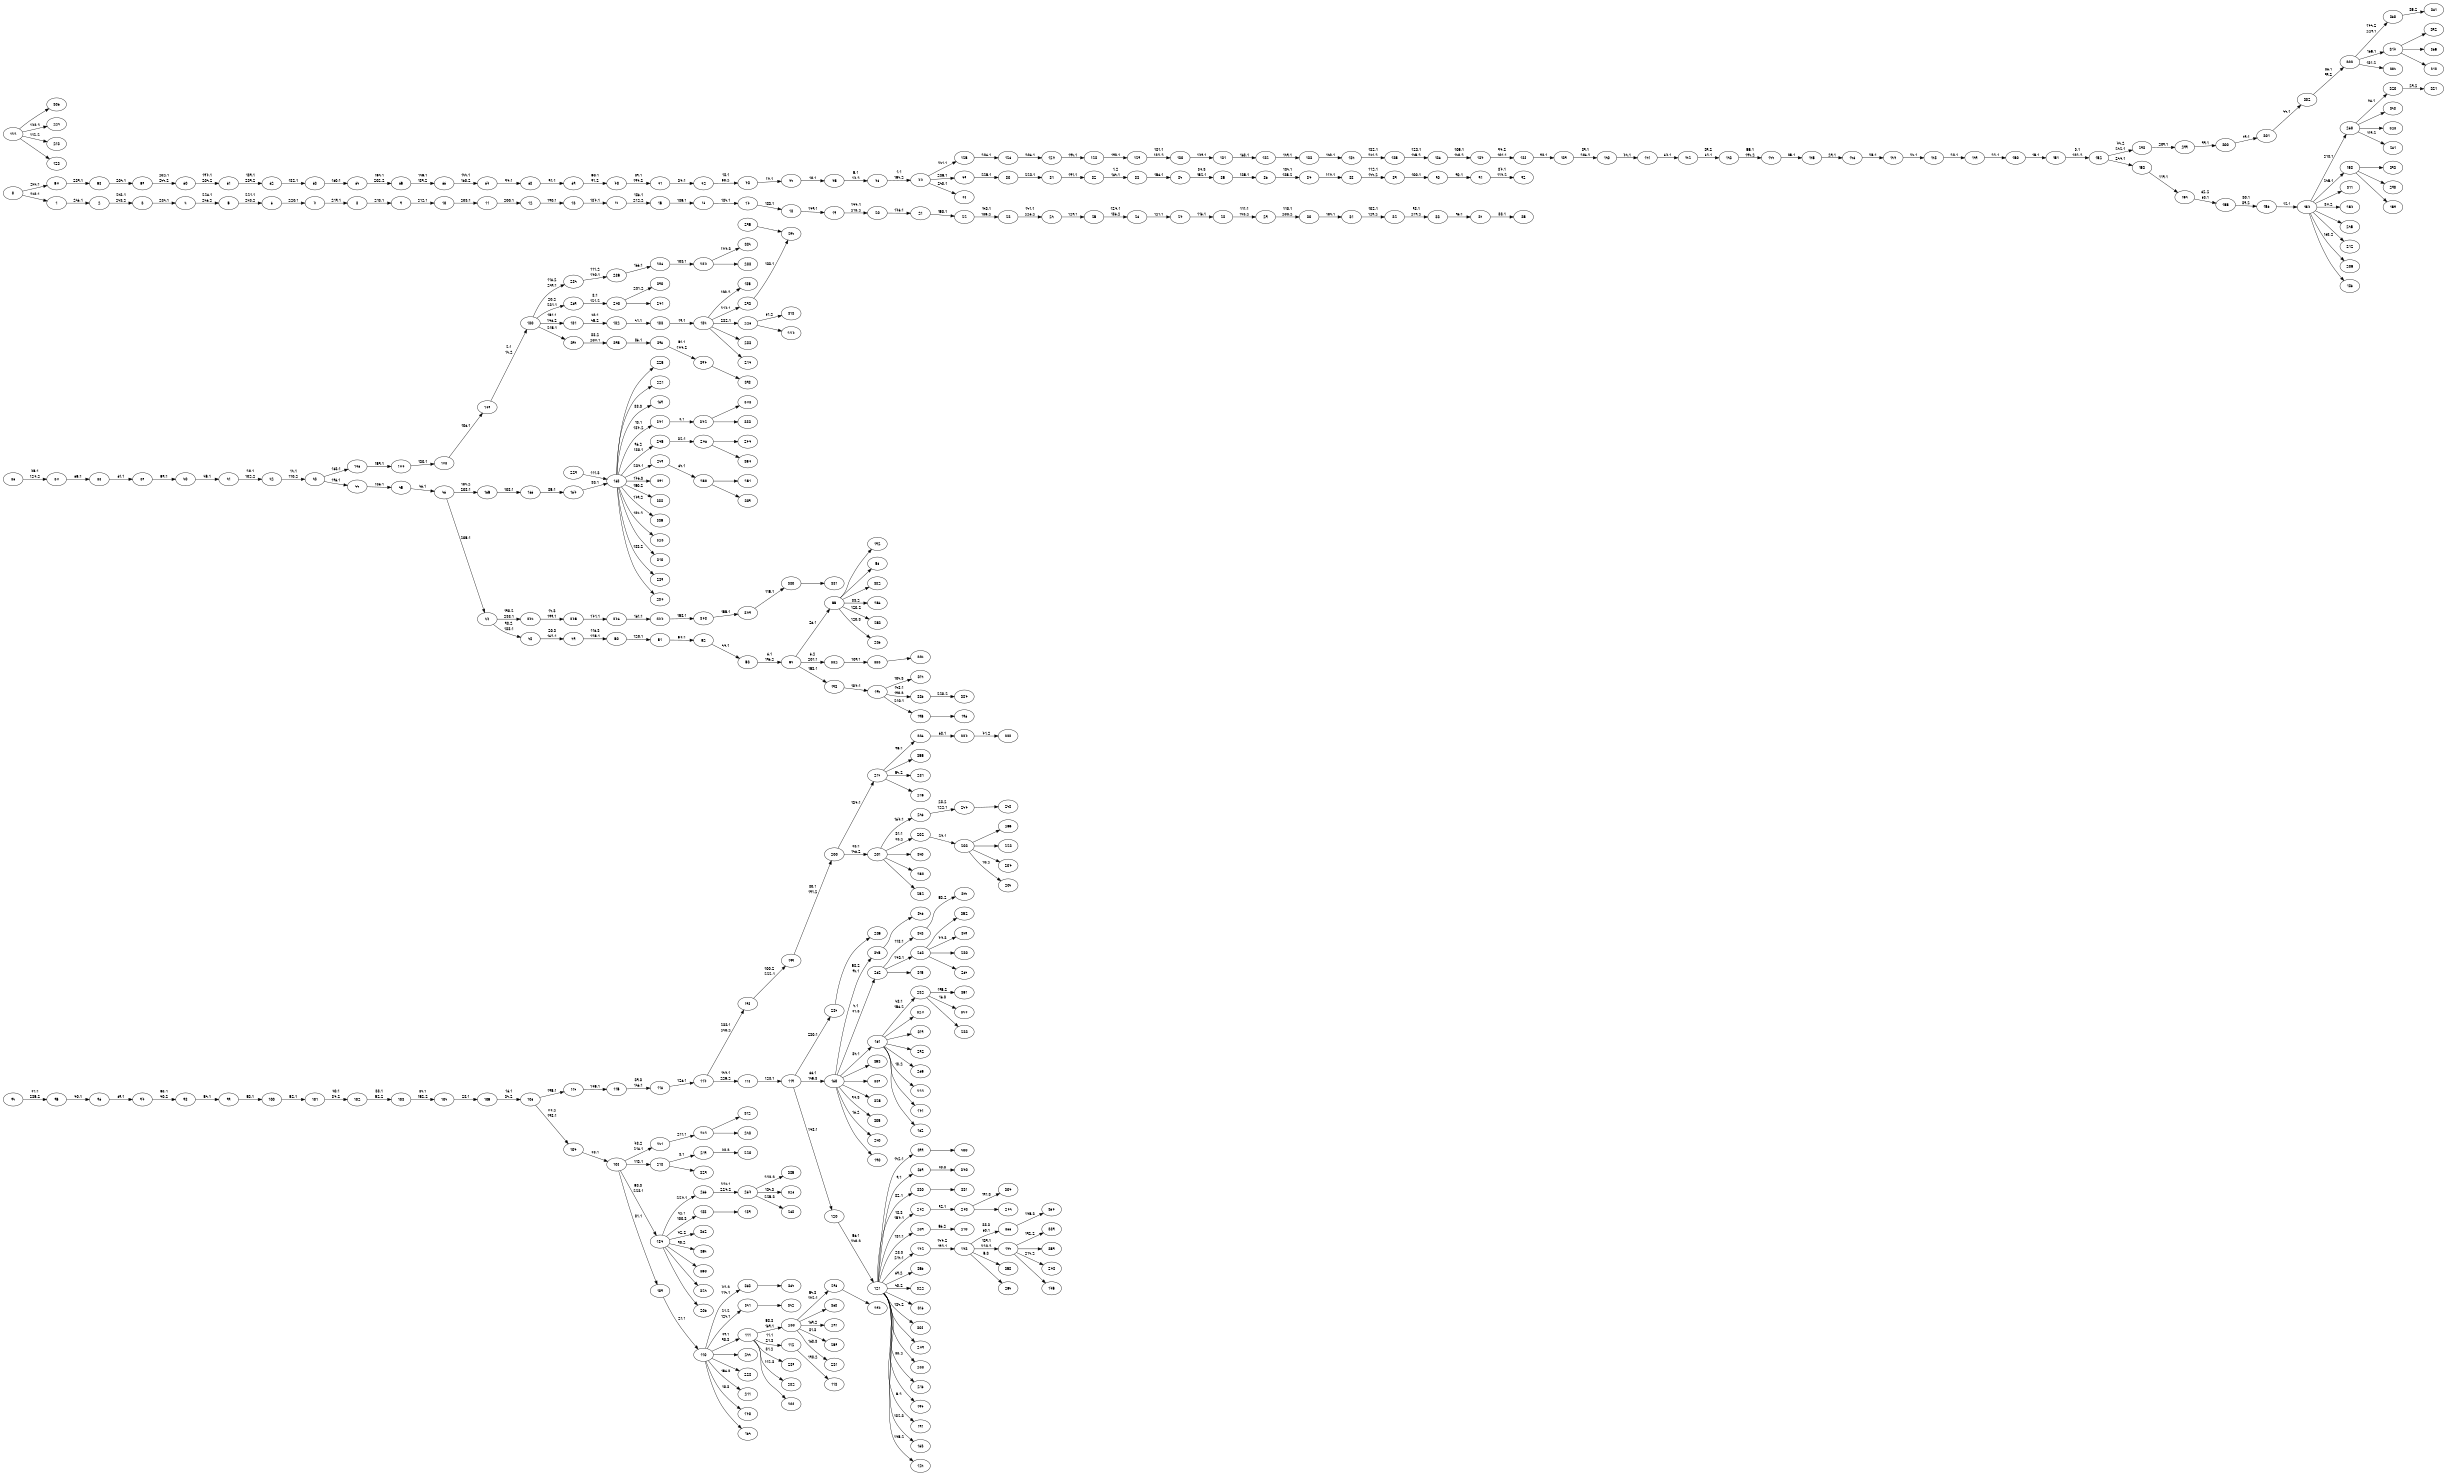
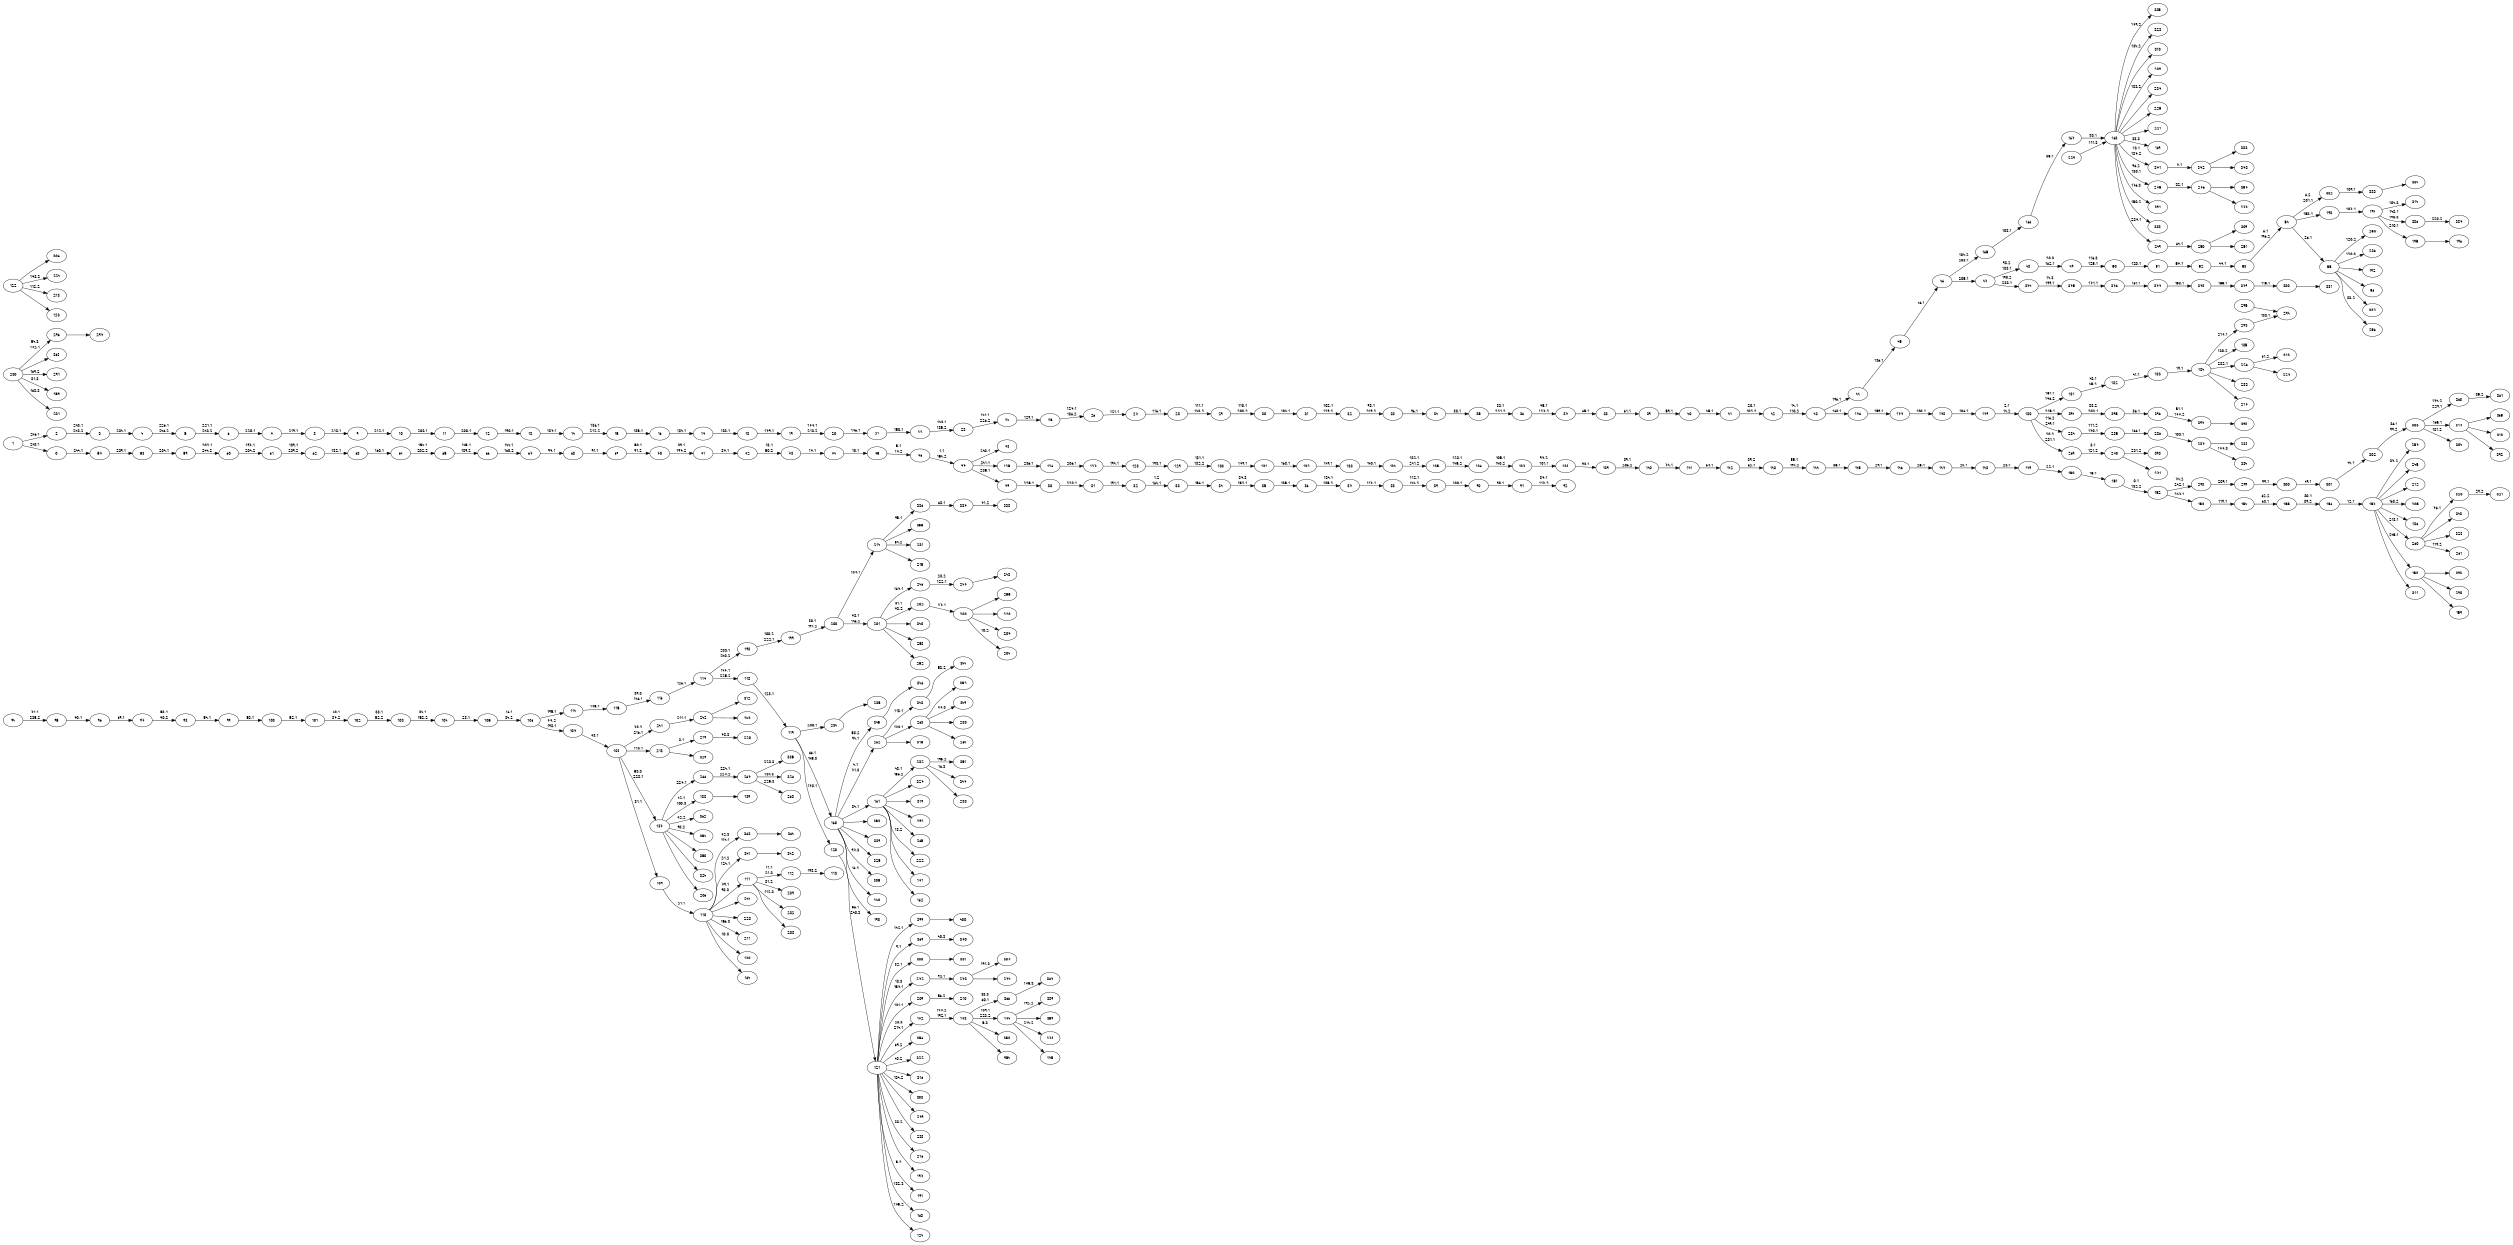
(33, 198) -> (33, 448)
none -> (1498, 414)
(1008, 1288) -> (1007, 1058)
(768, 1331) -> none
